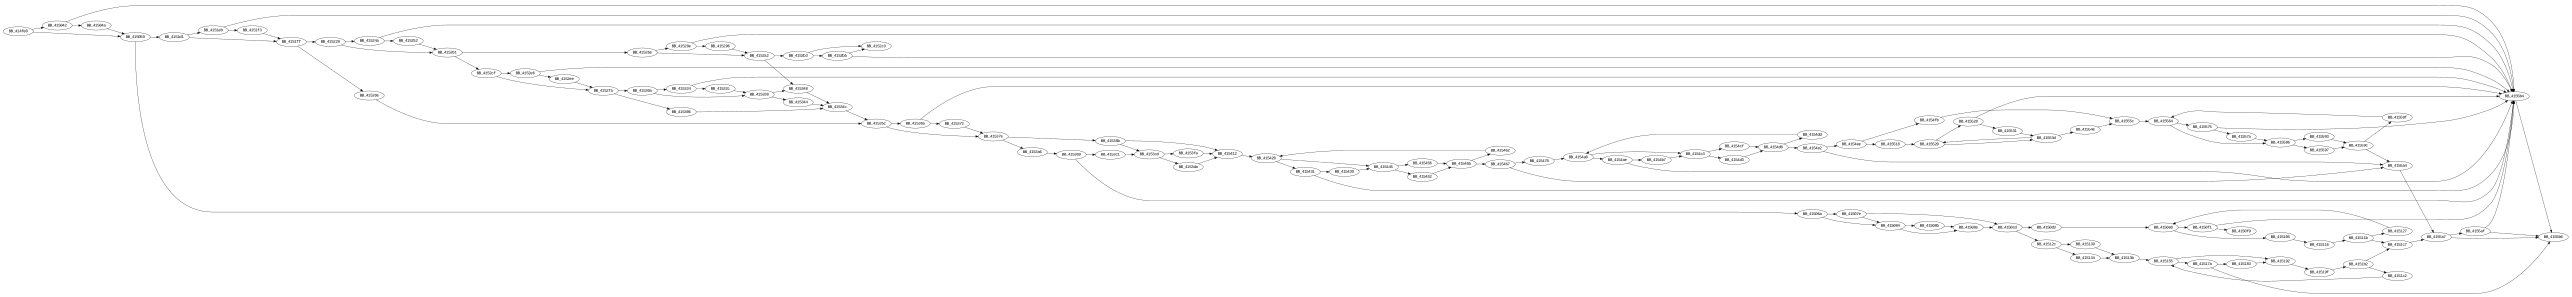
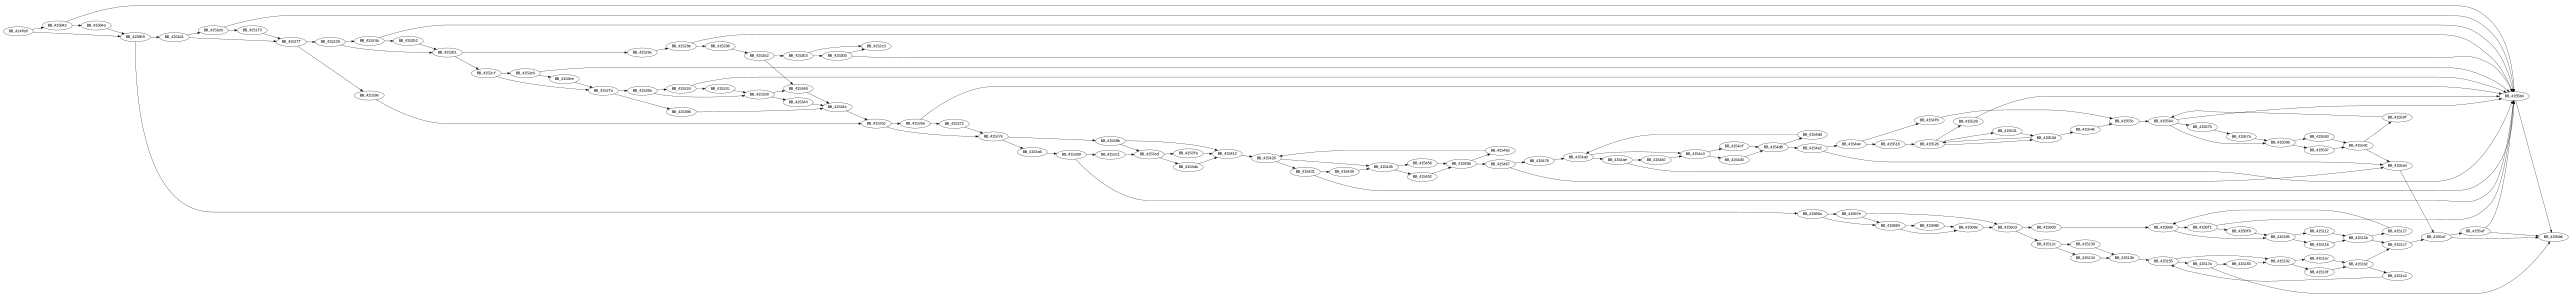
(699, 54) -> none
(1987, 126) -> (1966, 137)
(2363, 128) -> (2338, 106)
none -> (2319, 231)
none -> (2260, 234)
none -> (2319, 259)
